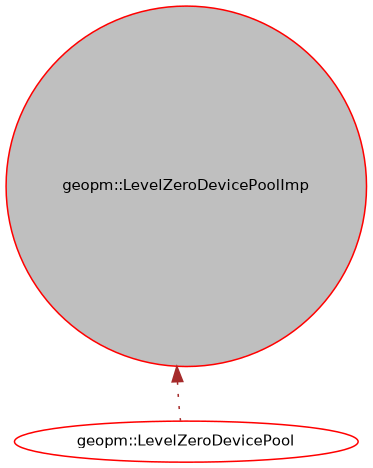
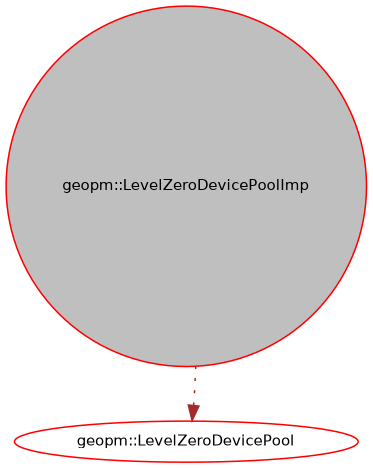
(179, 401) -> (195, 386)
